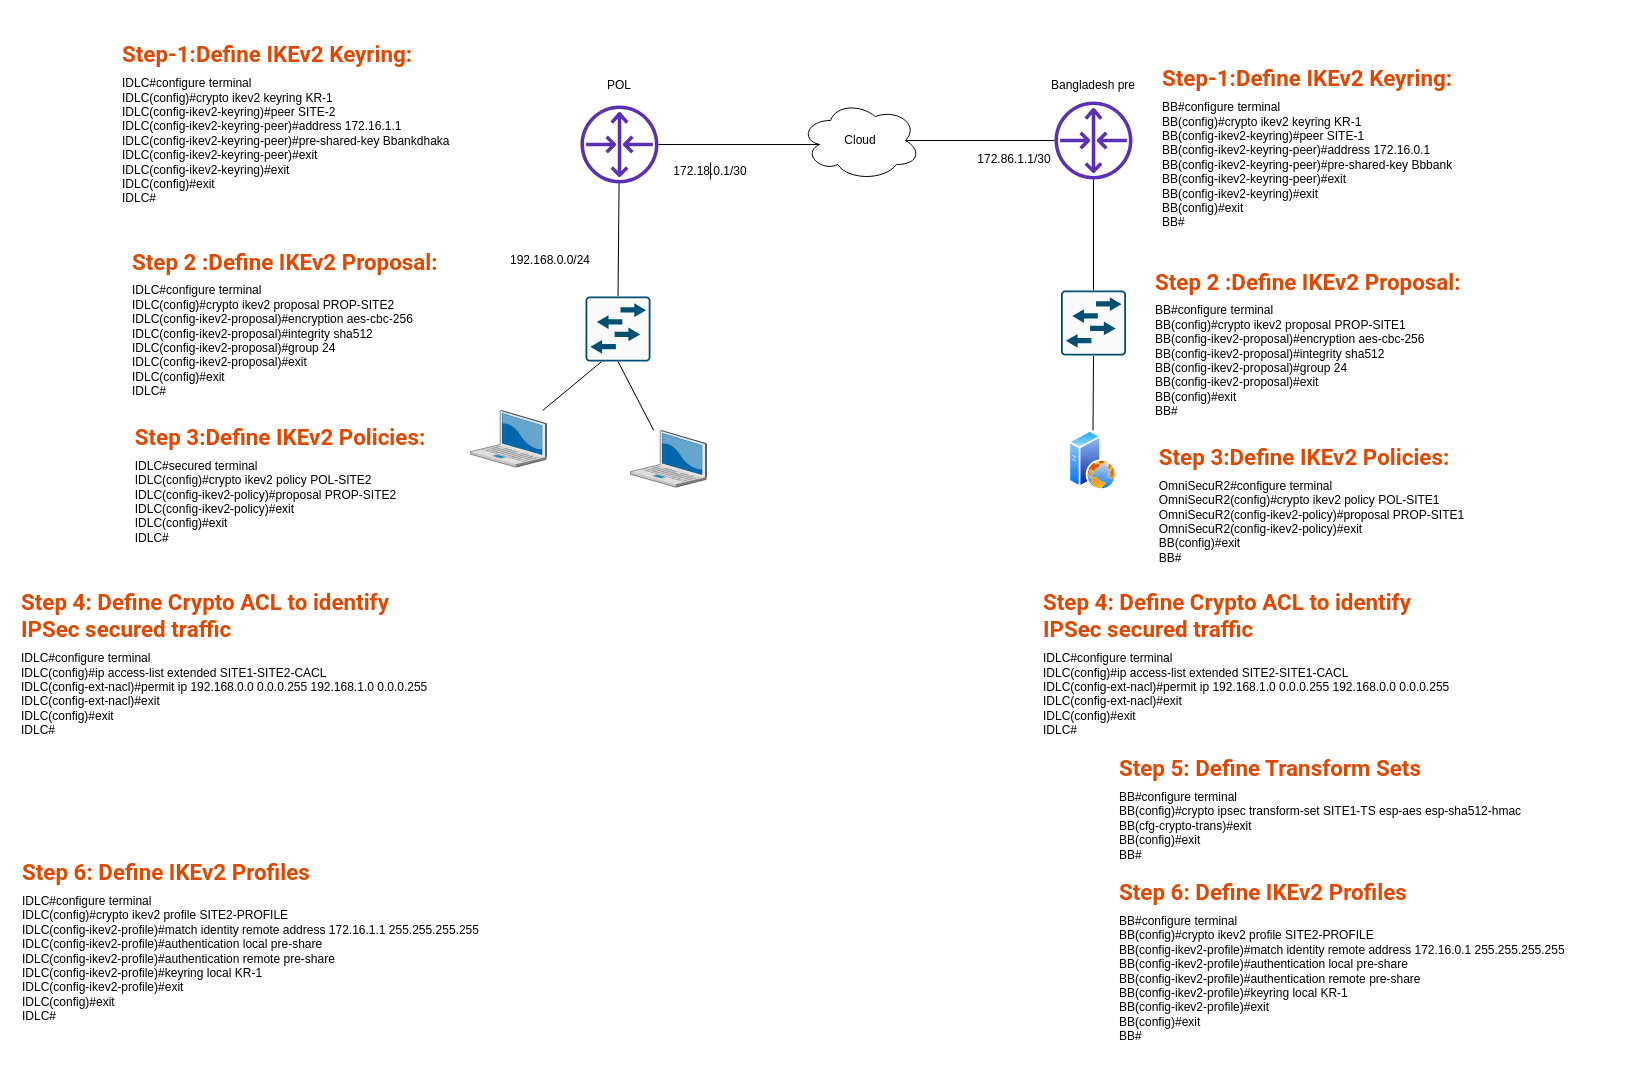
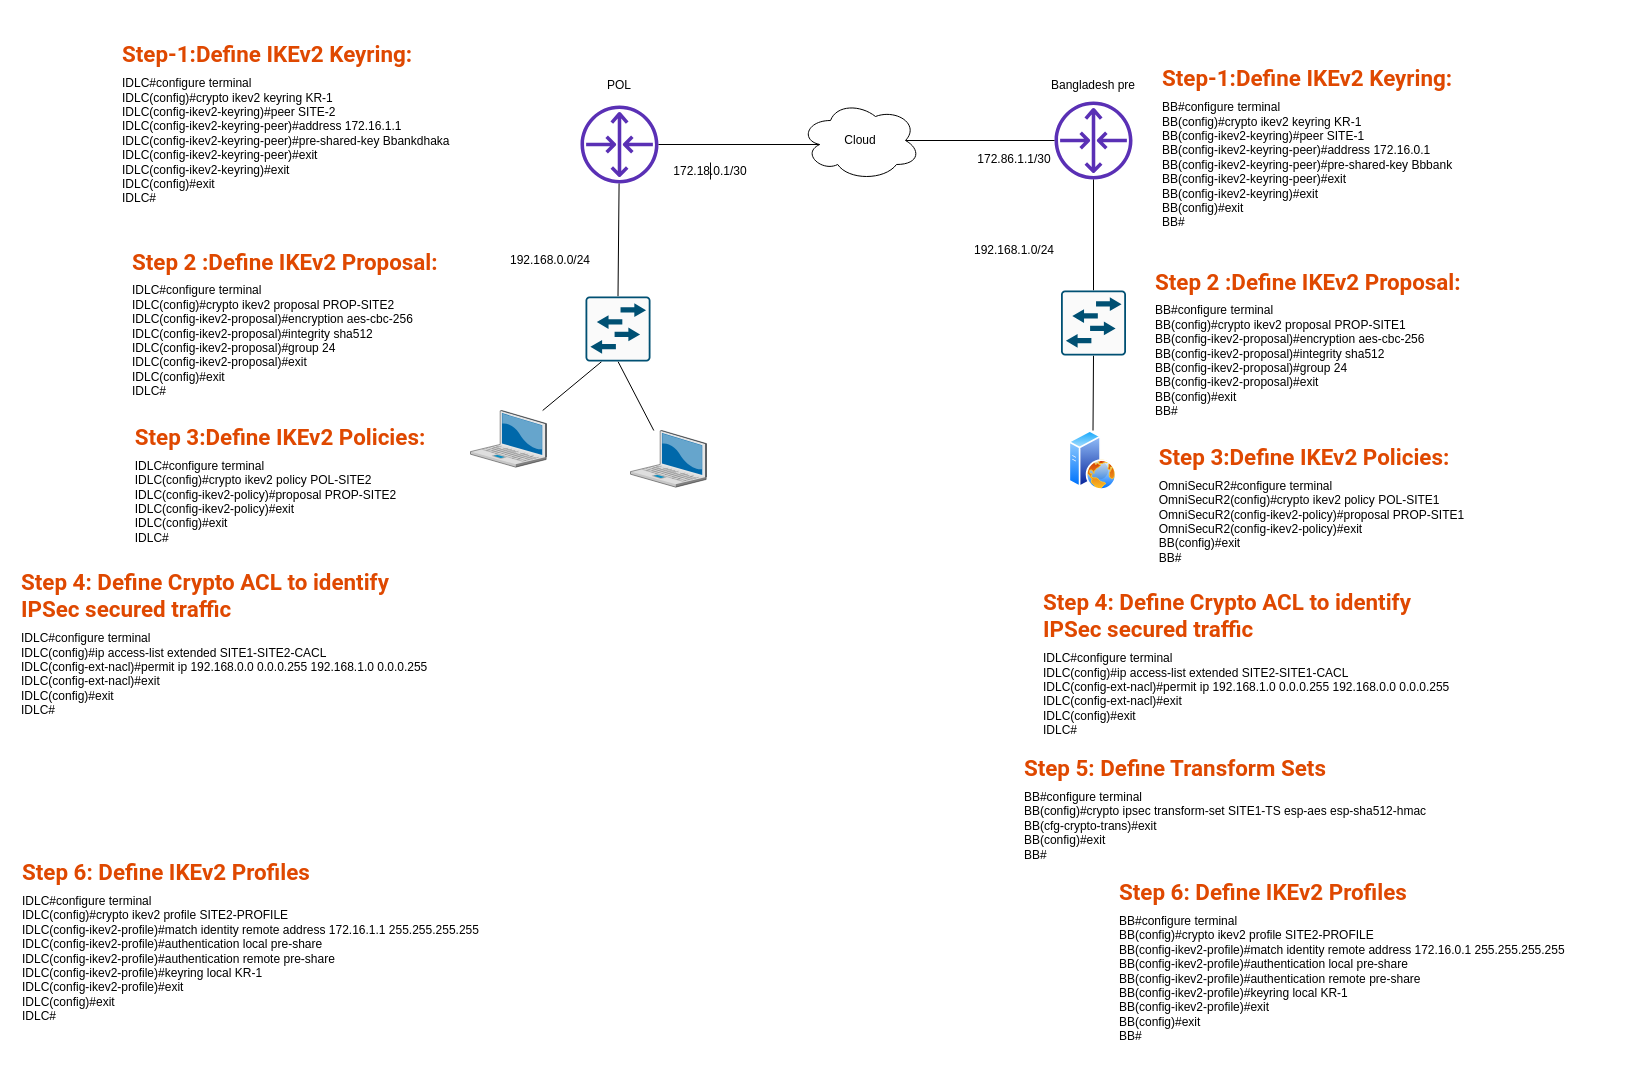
none -> (1015, 251)
(281, 482) -> (281, 482)
(236, 661) -> (236, 641)
(1321, 806) -> (1226, 806)
